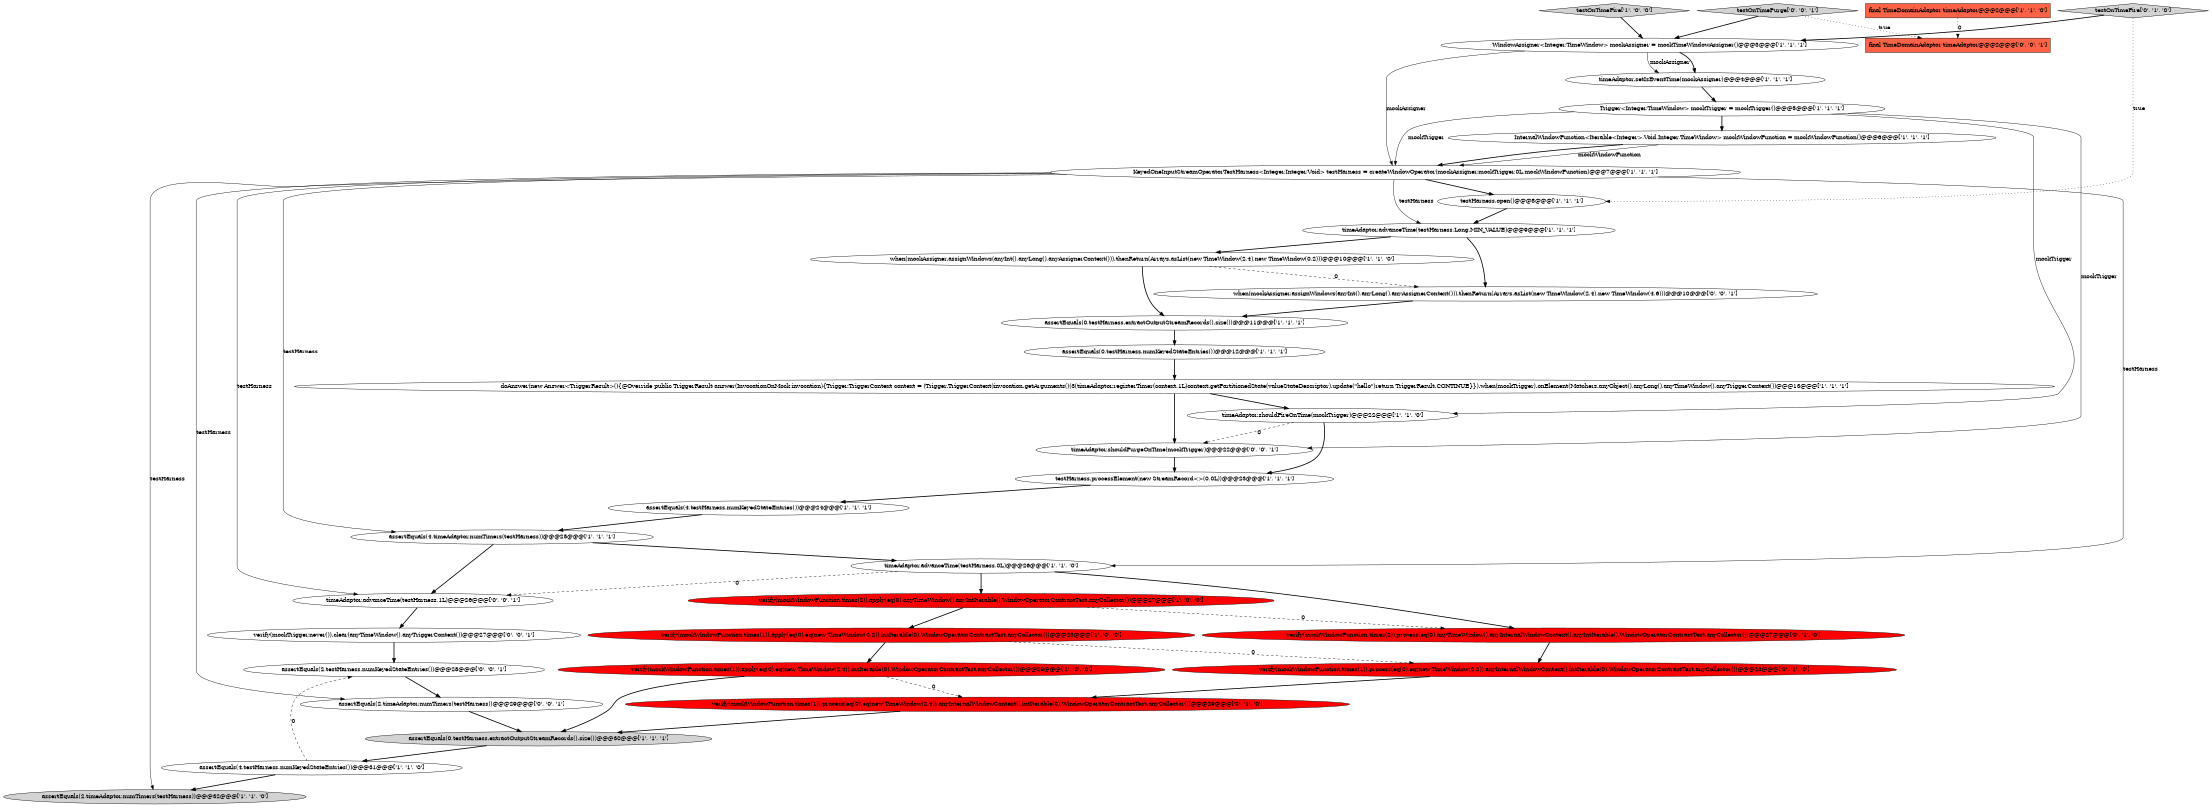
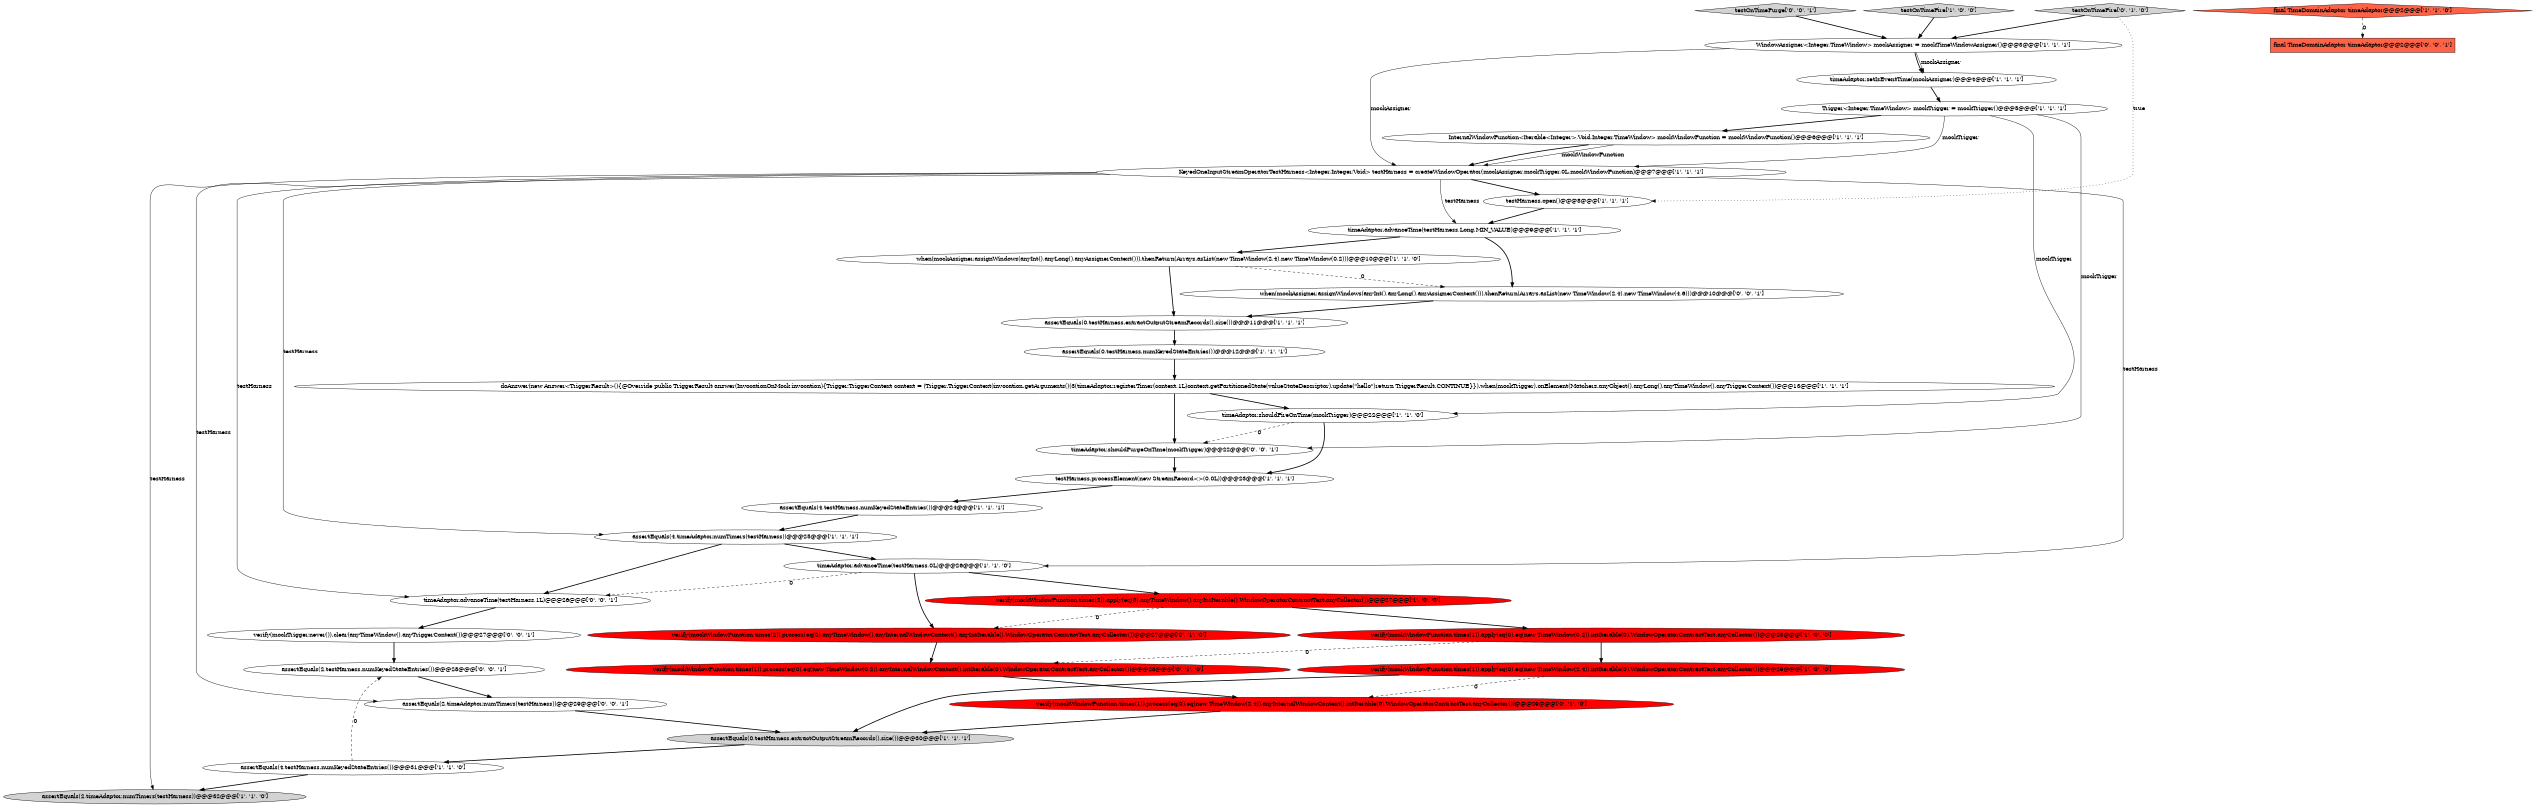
(1958, 11) -> (2363, 11)
(1958, 26) -> (2363, 26)
(1860, 27) -> none
